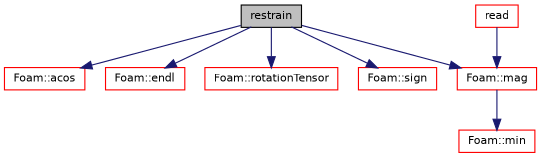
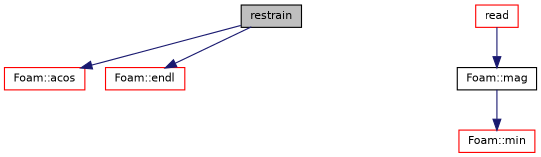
(376, 45) -> none
(271, 79) -> none
(398, 79) -> none
(497, 79) -> (497, 79)
